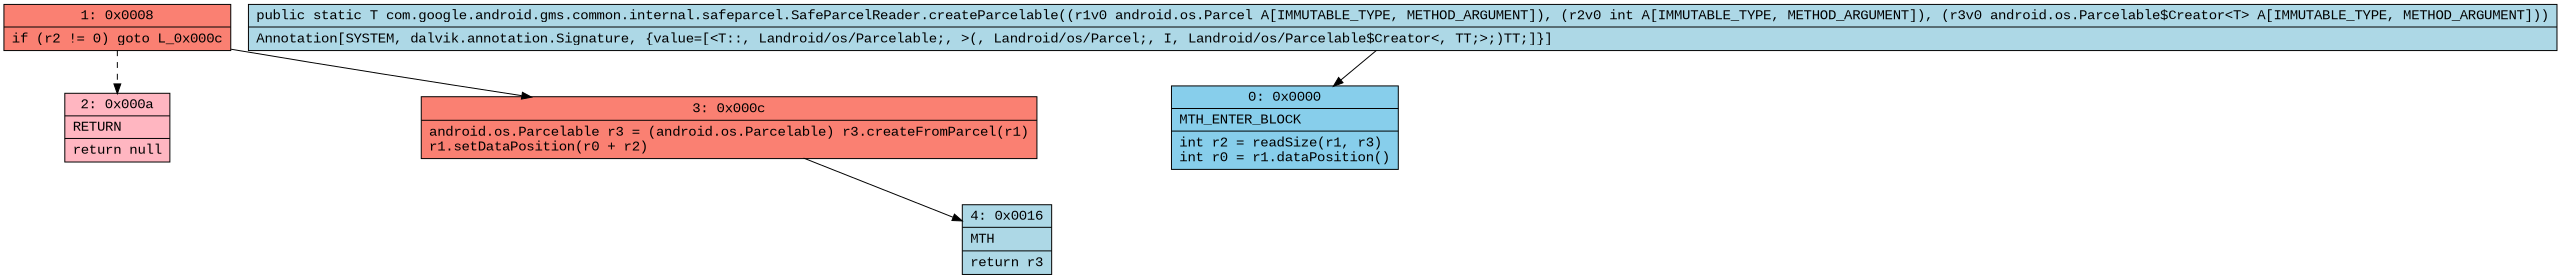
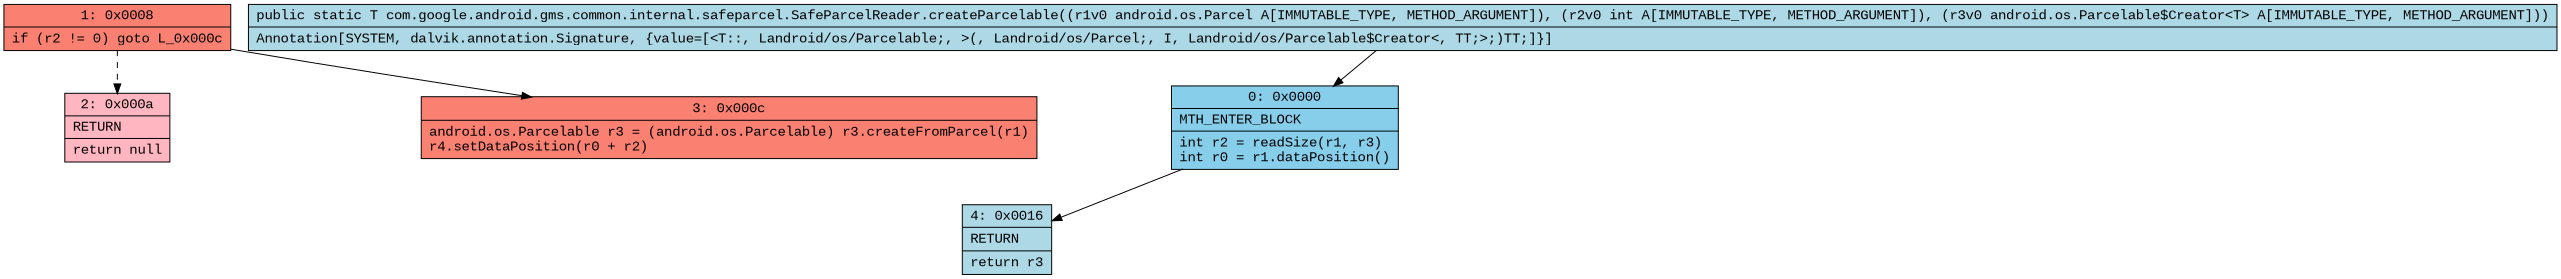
(539, 146) -> (539, 146)
(878, 188) -> (1122, 193)
(982, 239) -> (995, 239)
